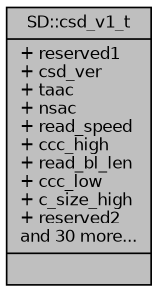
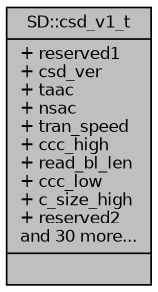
(76, 127) -> (75, 127)
